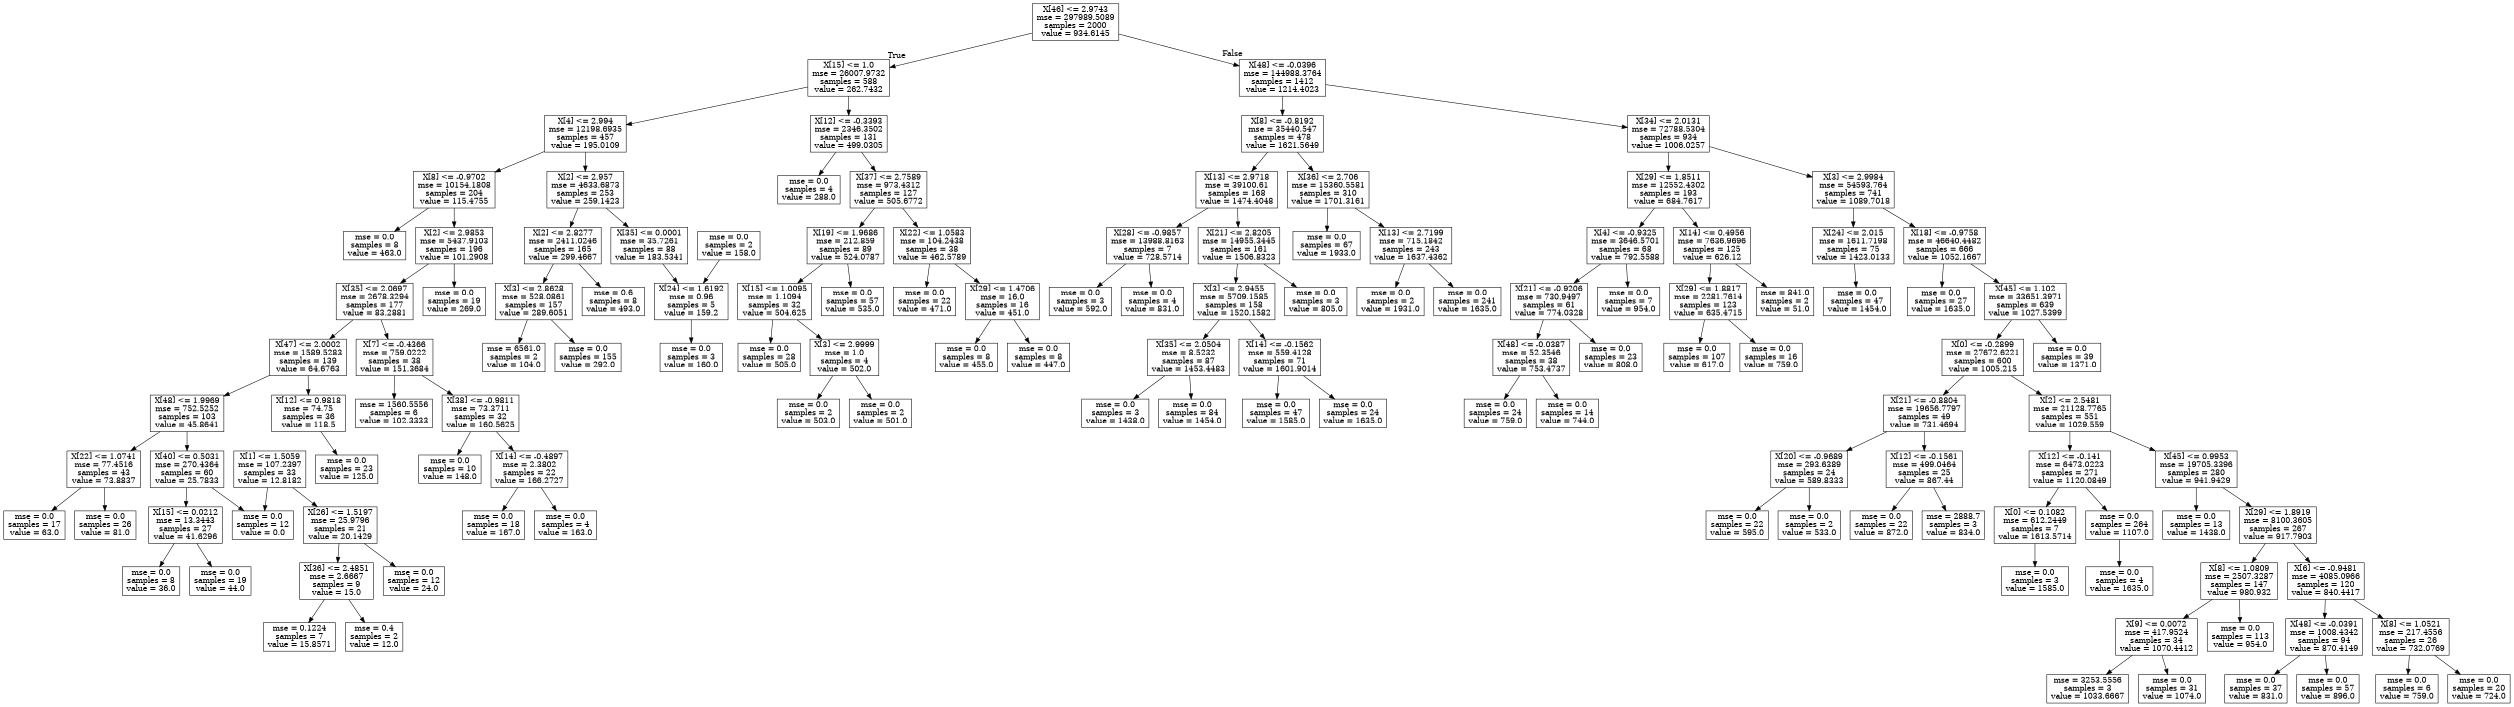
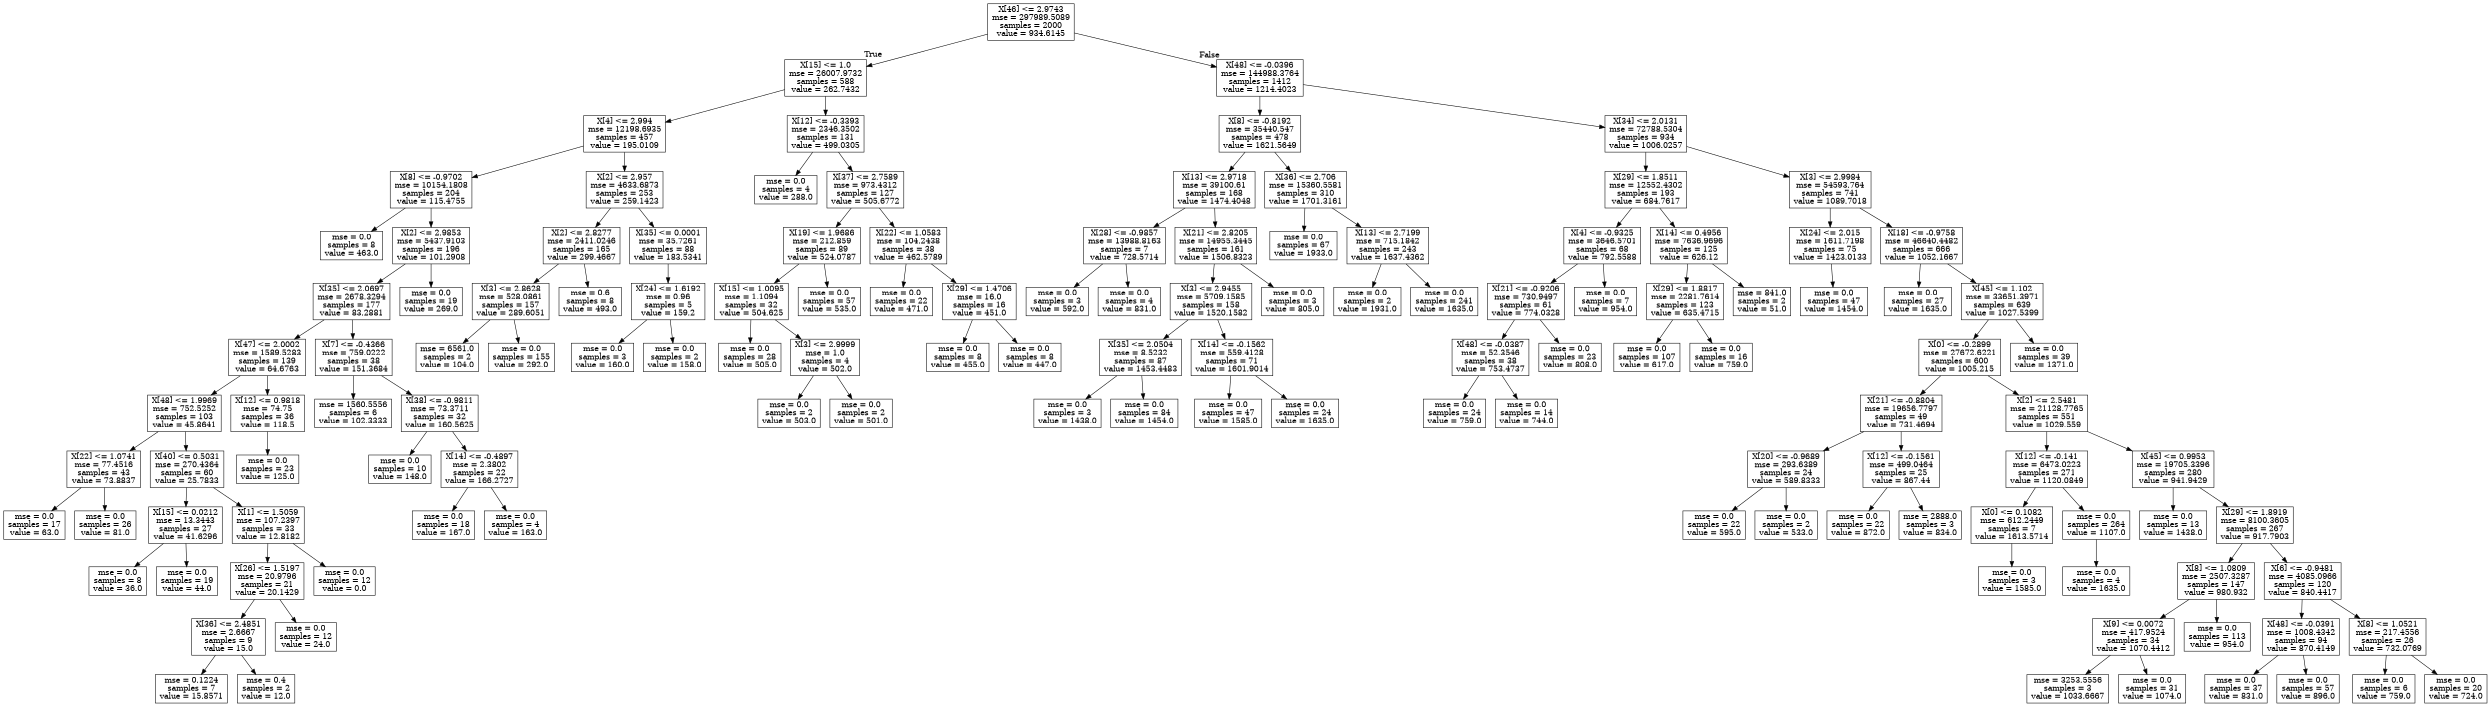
(713, 269) -> (671, 329)
(226, 498) -> (225, 496)
(340, 525) -> (267, 581)
(1953, 525) -> (1930, 525)
